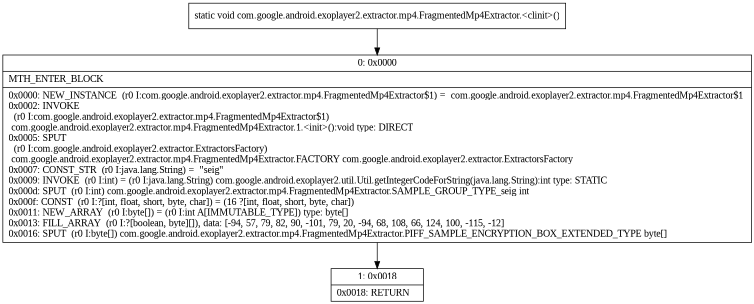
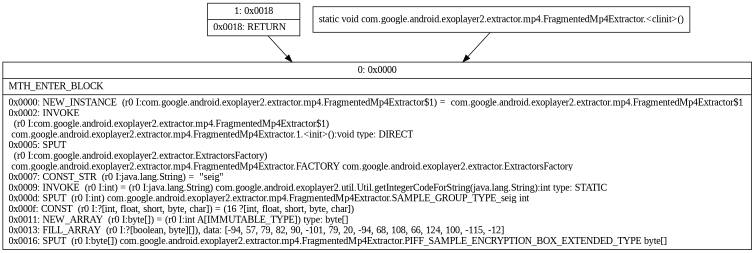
(377, 252) -> (278, 46)
